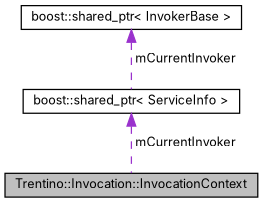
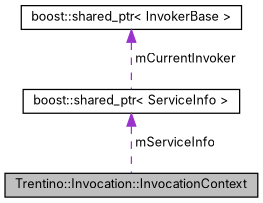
(184, 143) -> (173, 143)
